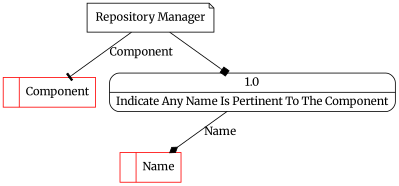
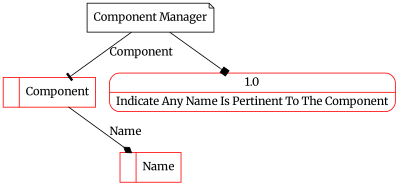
(151, 18) -> (151, 18)
(252, 92) -> (252, 92)
(202, 129) -> (96, 127)
